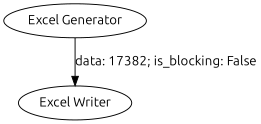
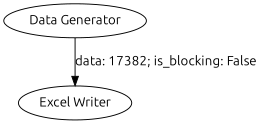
(75, 21) -> (75, 21)
